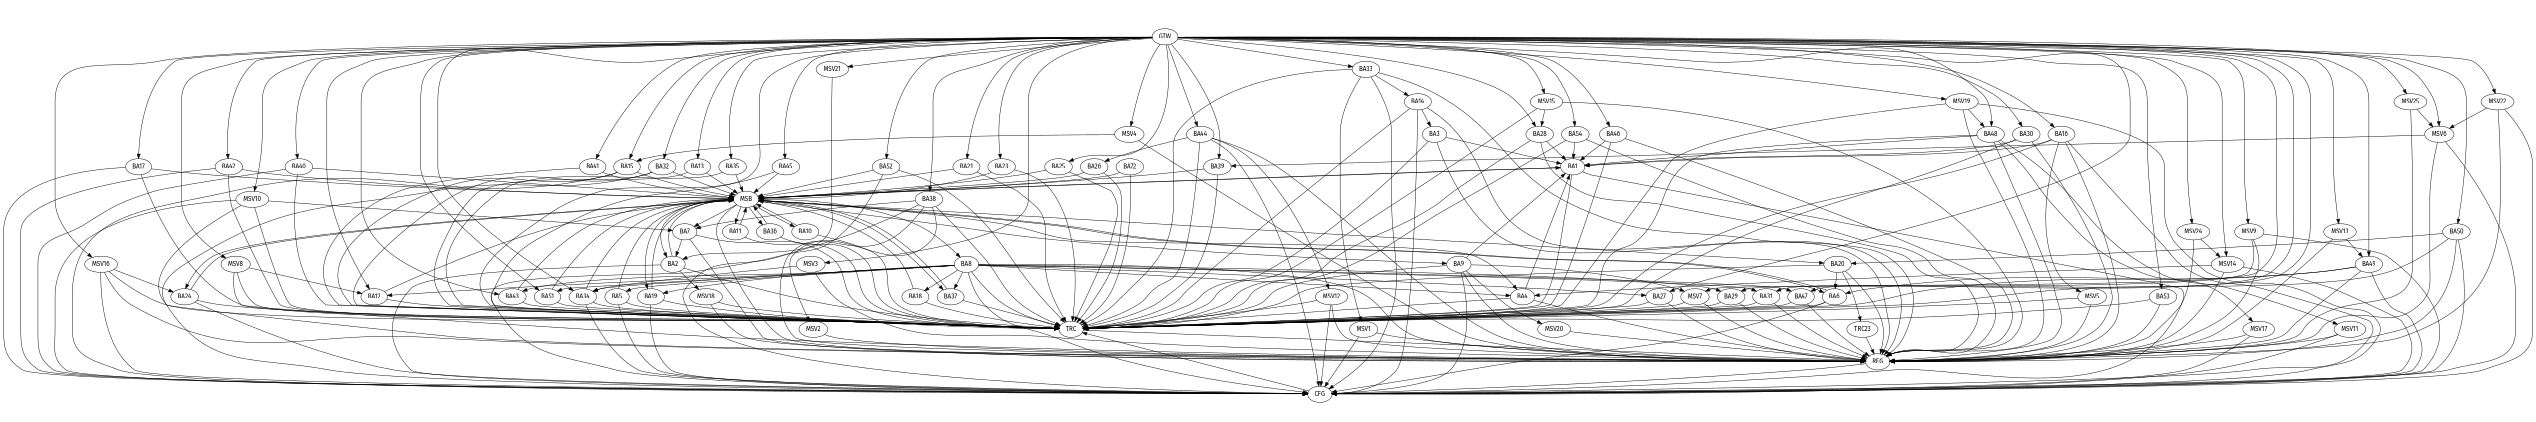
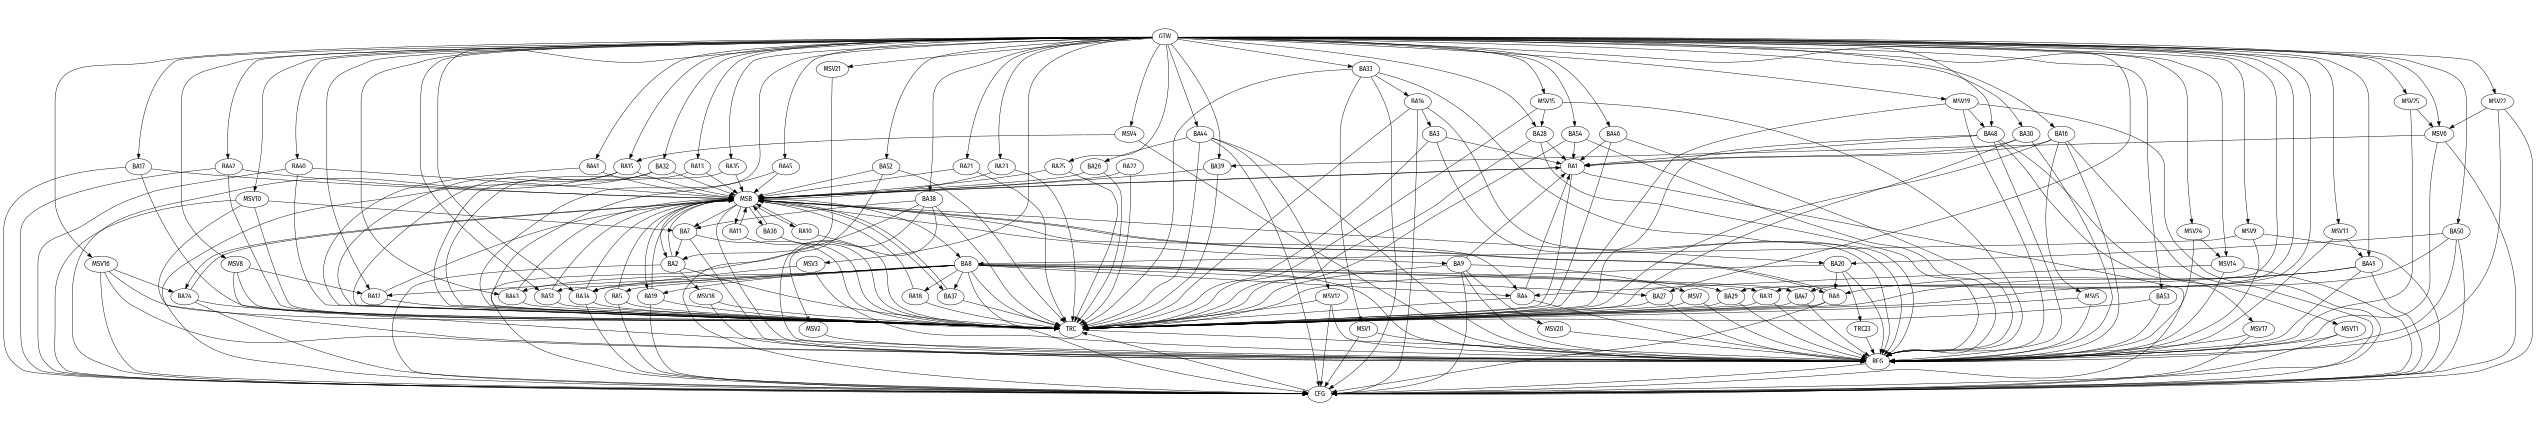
(1130, 167) -> (1130, 167)
(1996, 286) -> (1547, 254)
